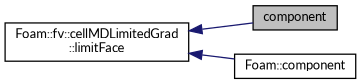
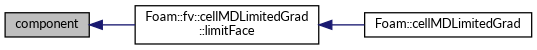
(228, 26) -> (119, 25)
(295, 66) -> (448, 25)
